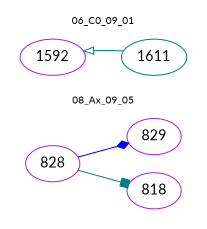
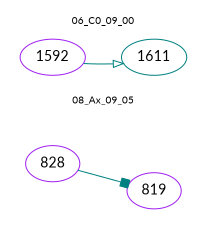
(103, 22) -> (103, 22)
(108, 50) -> (98, 64)
(154, 137) -> none
(154, 191) -> (154, 191)
